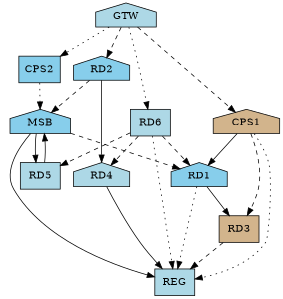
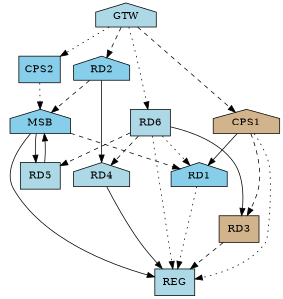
(174, 148) -> (174, 148)
(216, 198) -> (227, 155)
